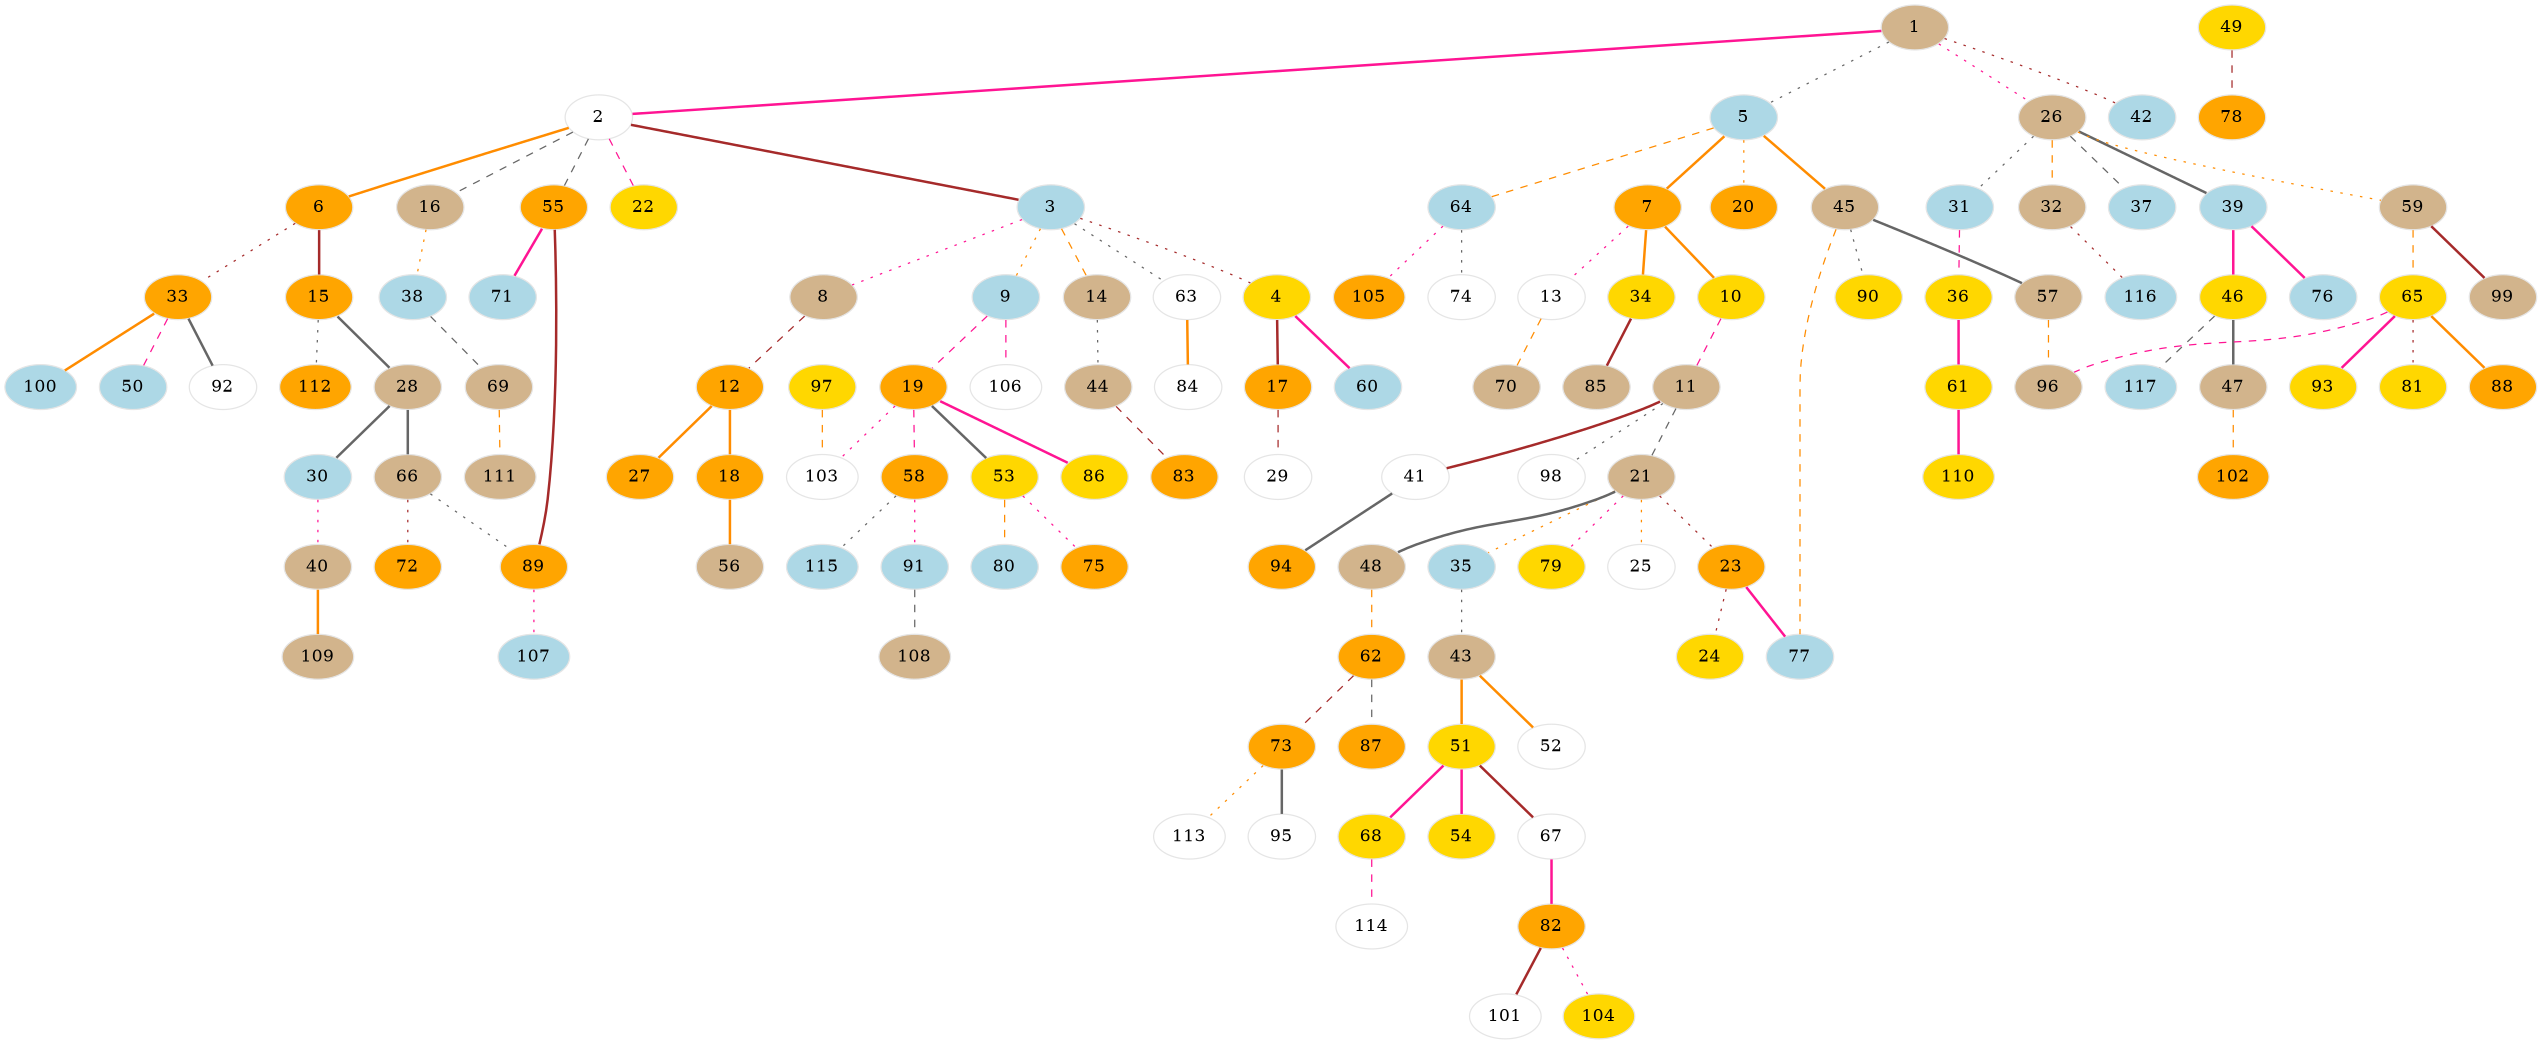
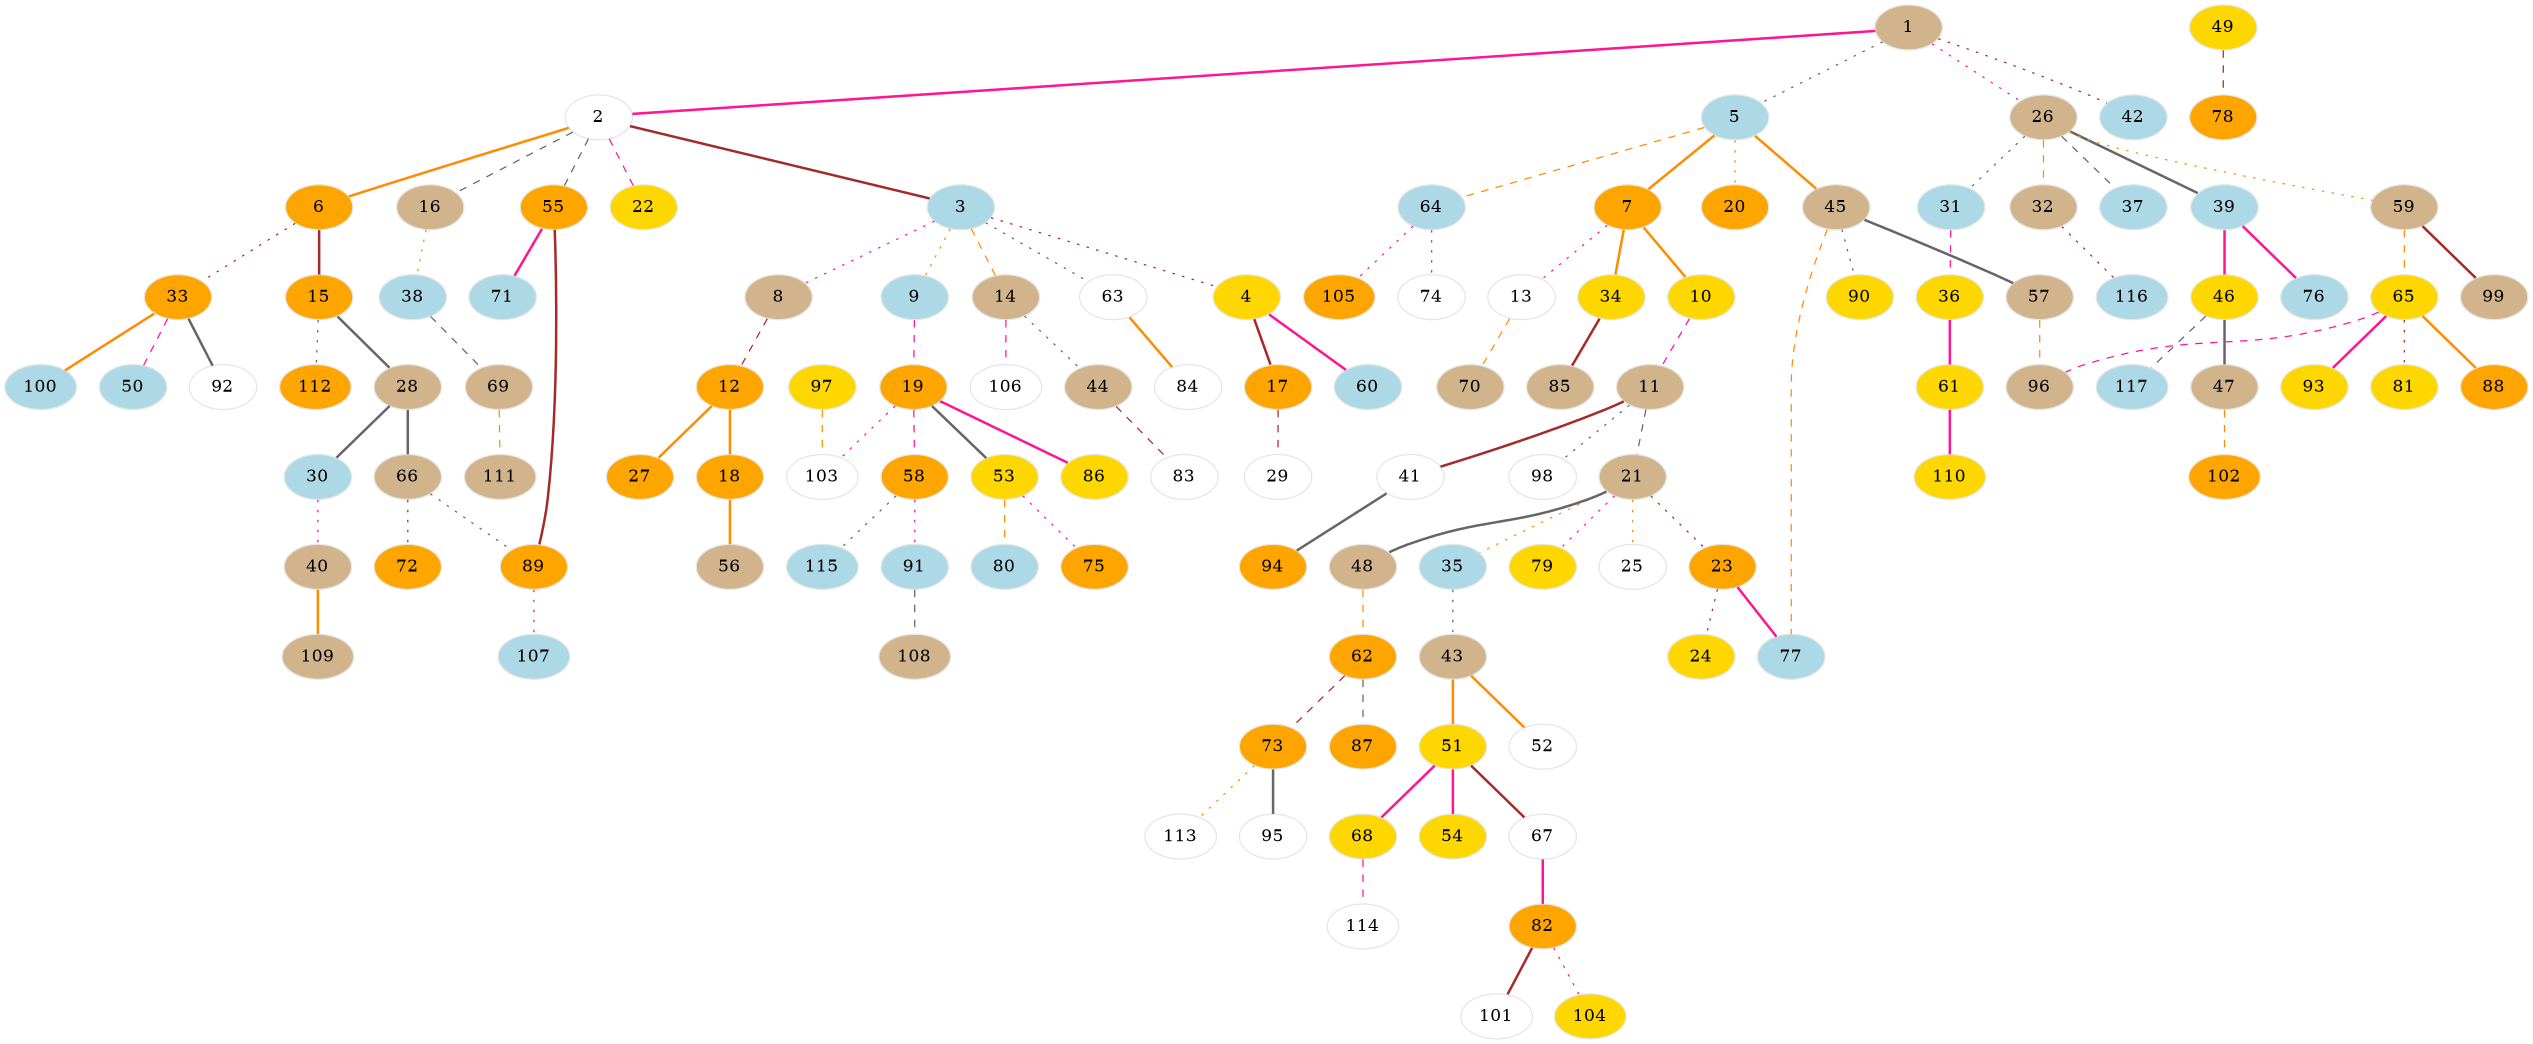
(1006, 342) -> (1006, 342)
(1184, 477) -> (1184, 477)
